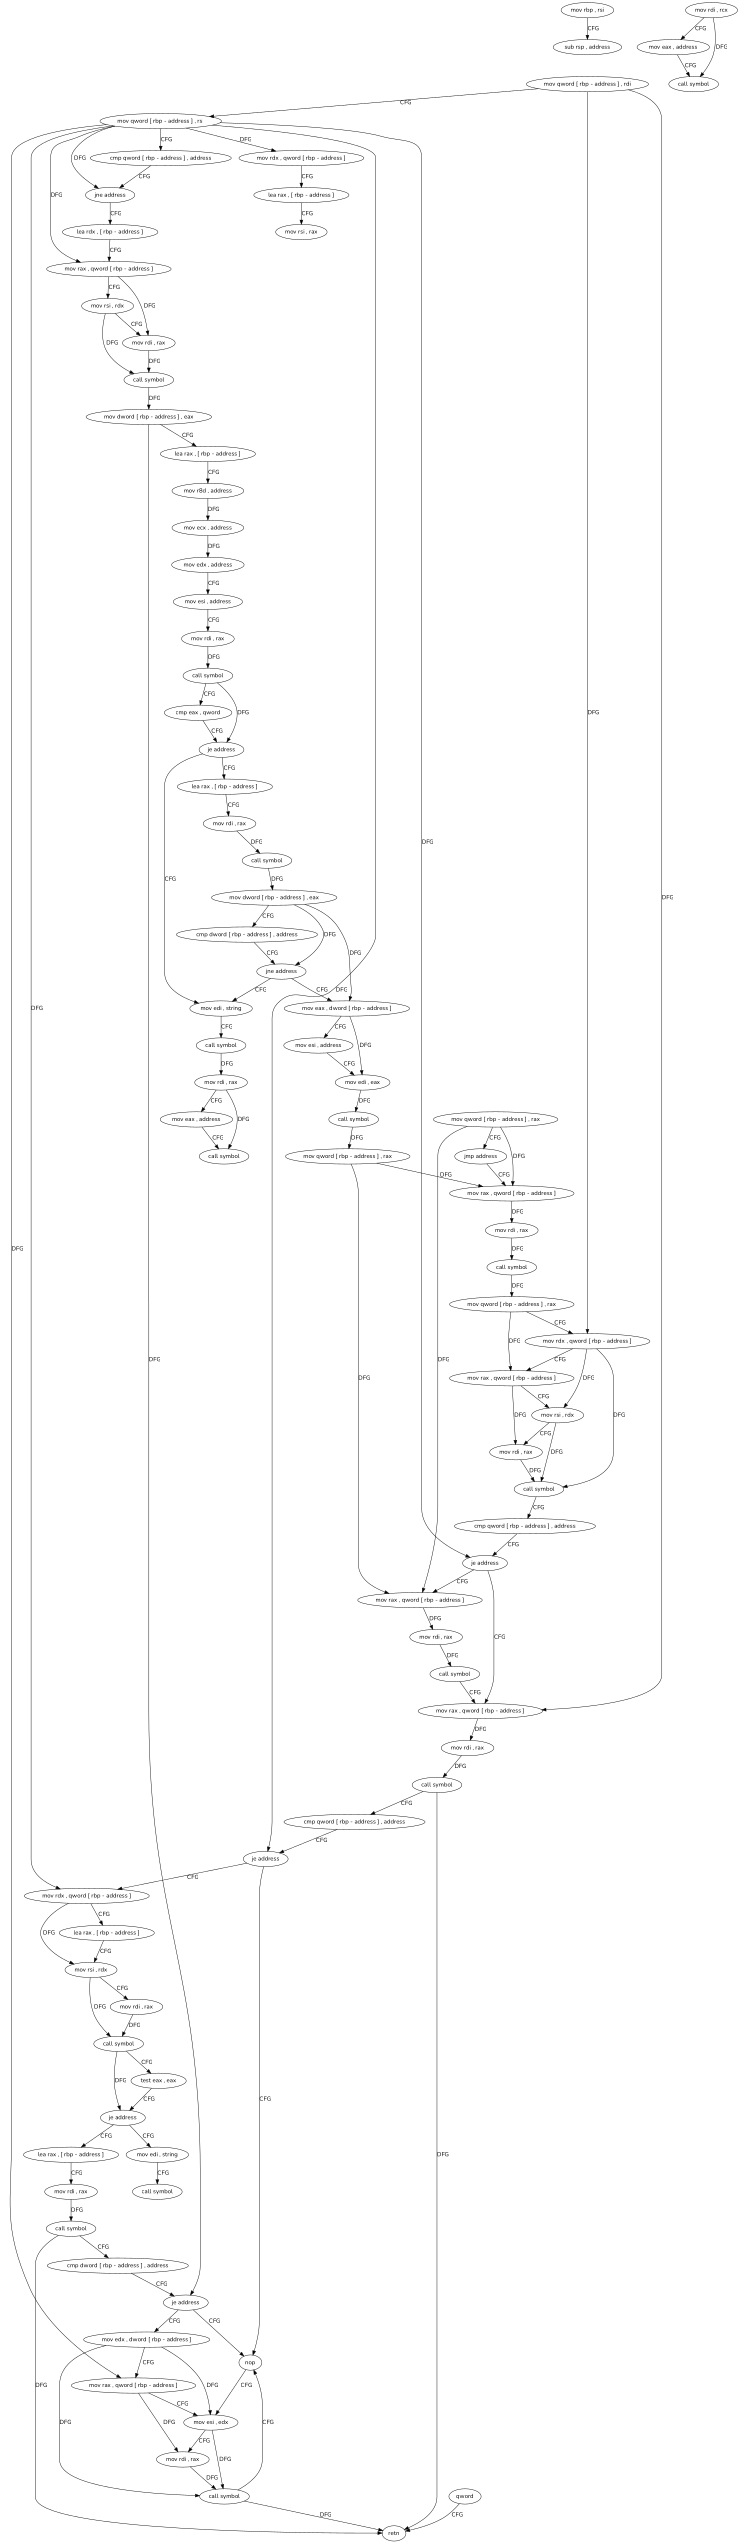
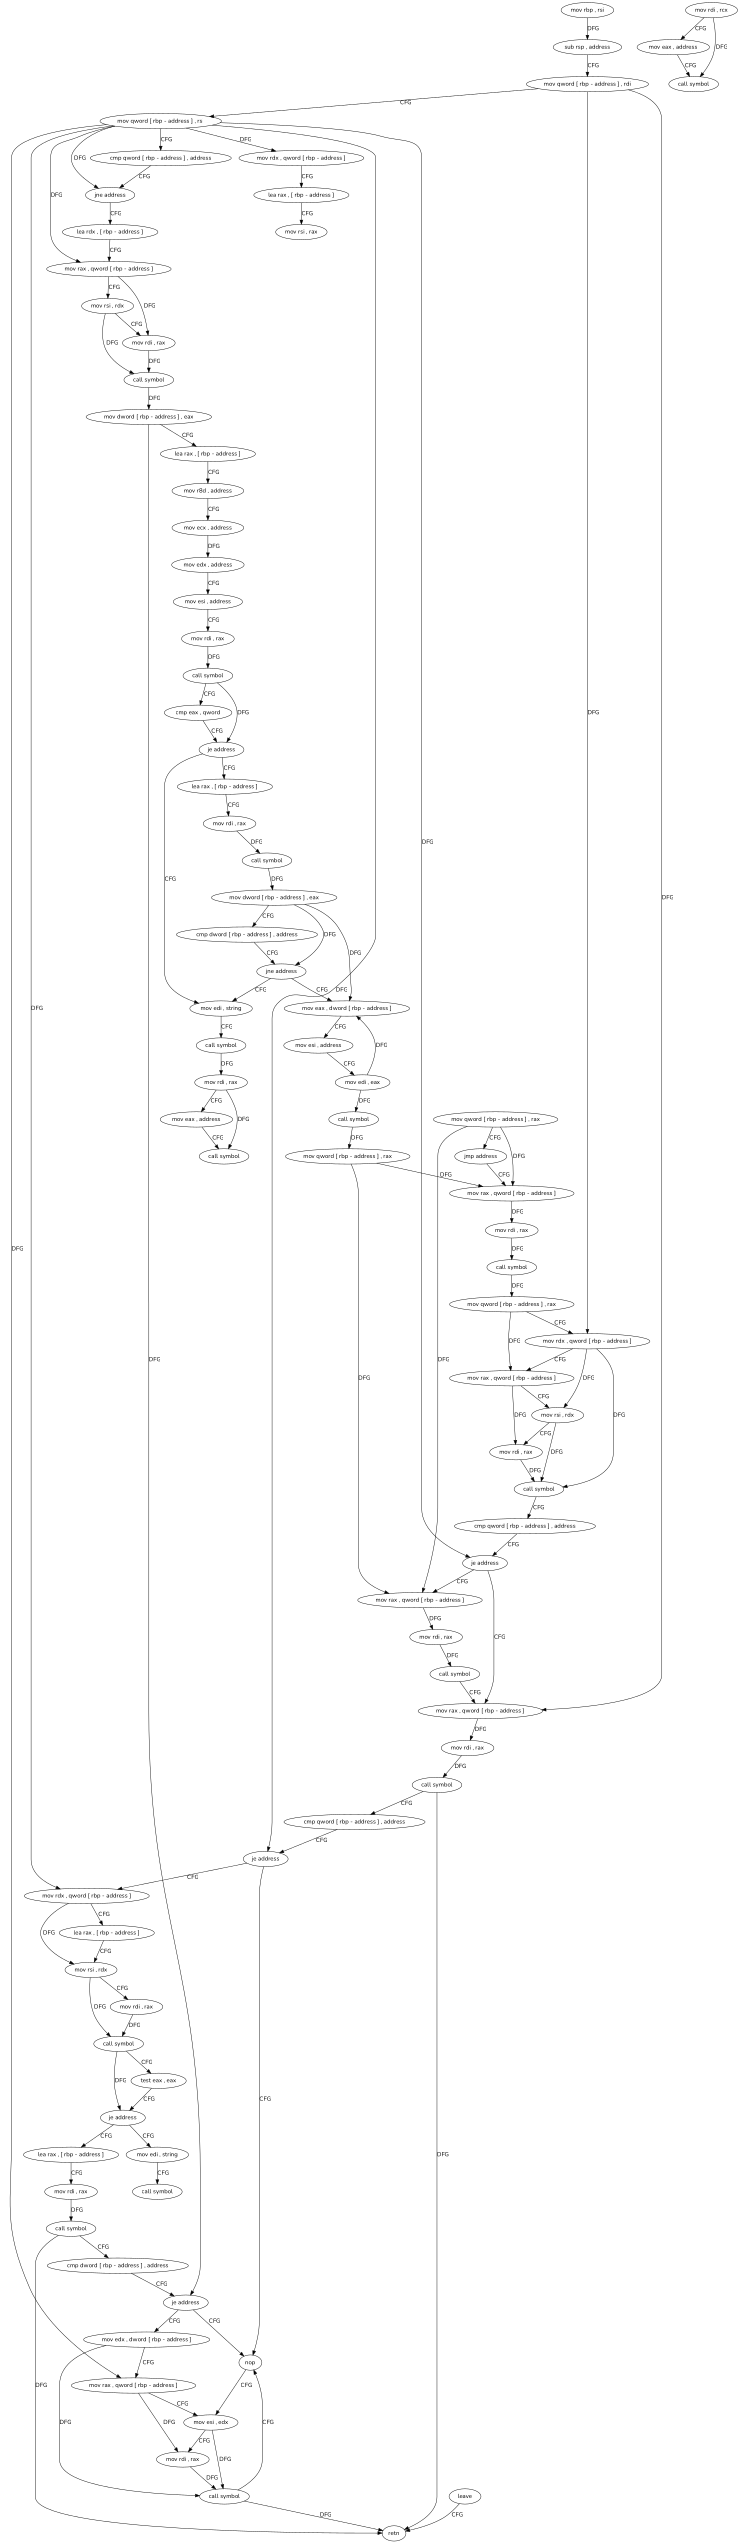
(593, 29) -> (593, 29)
none -> (587, 64)
(214, 509) -> (214, 509)
(358, 1043) -> (375, 1045)
(195, 2372) -> none
(465, 2496) -> (465, 2496)
